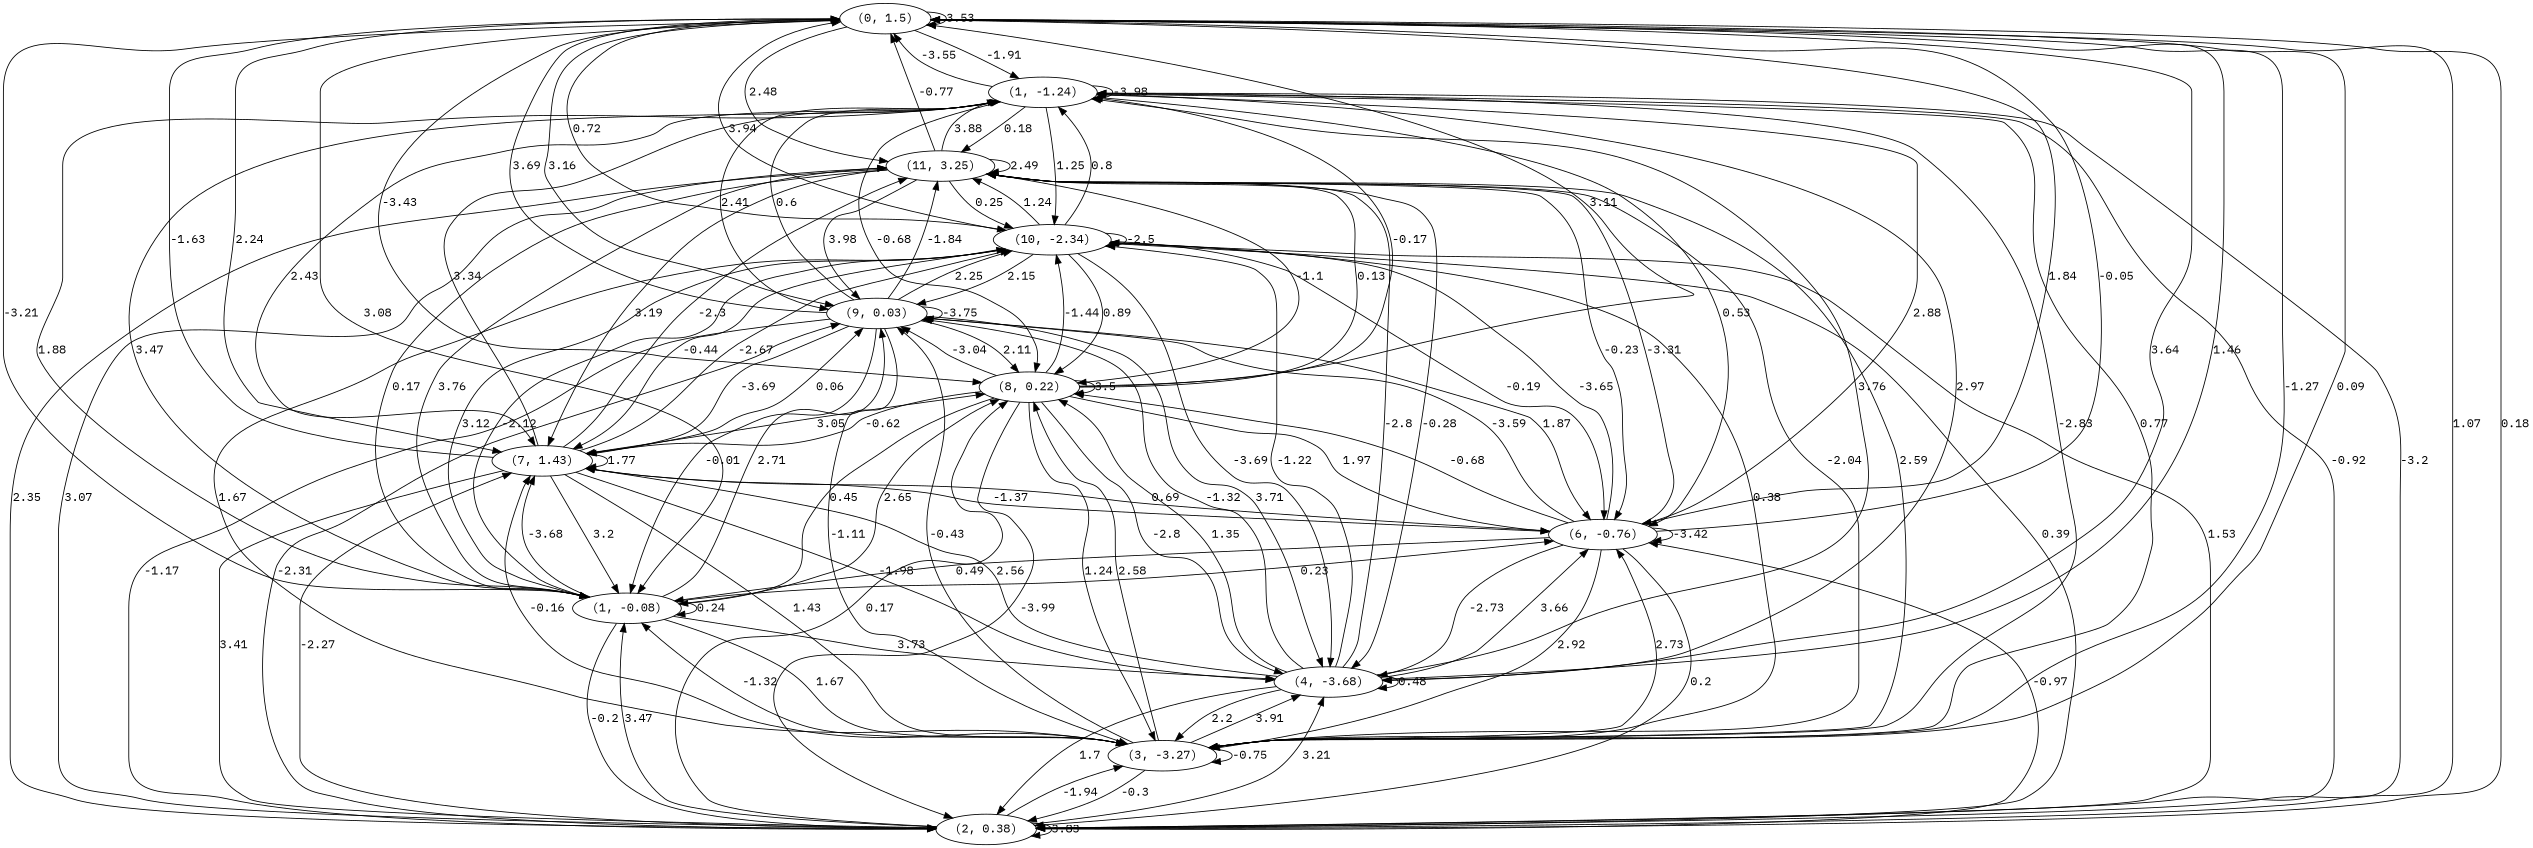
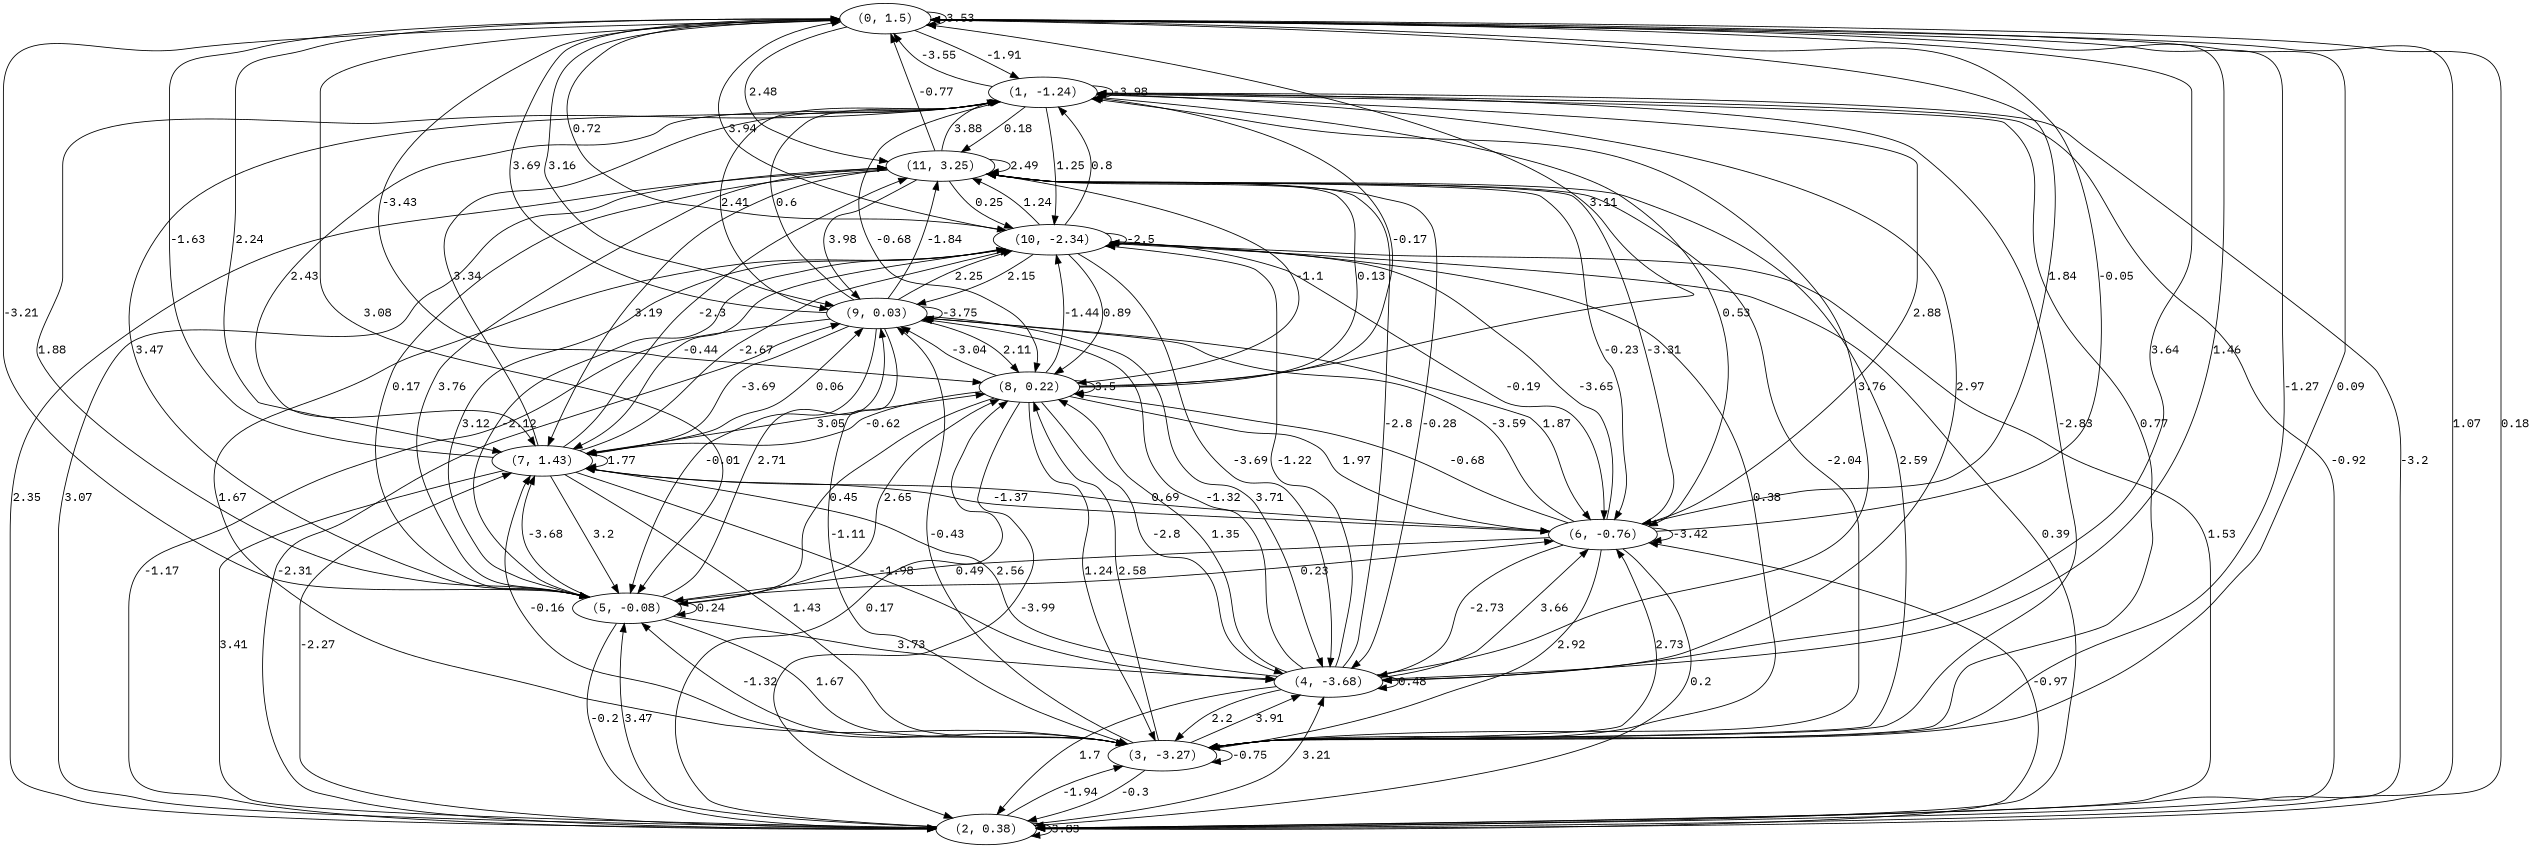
(627, 608) -> (627, 608)
